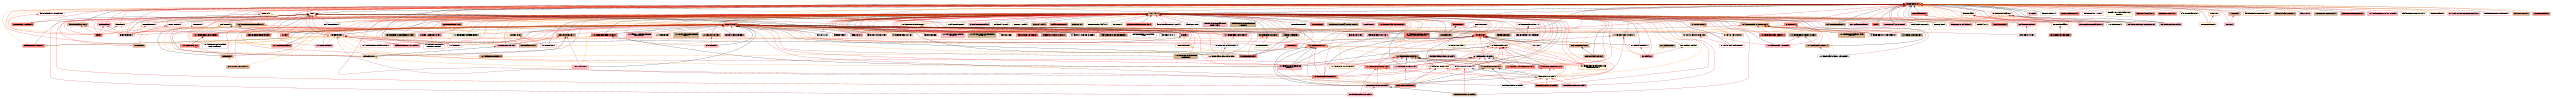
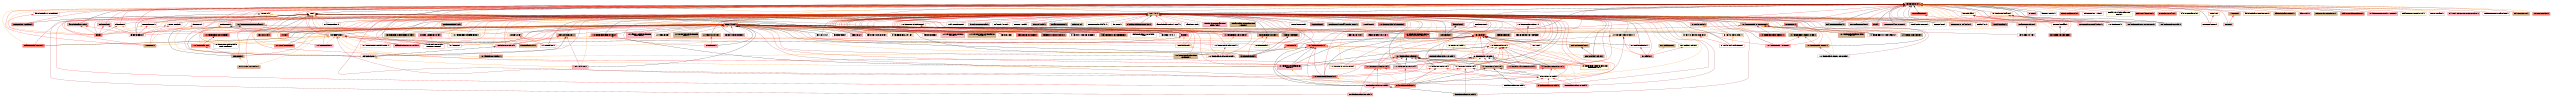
(259, 35) -> (264, 35)
(1465, 67) -> (1465, 67)
